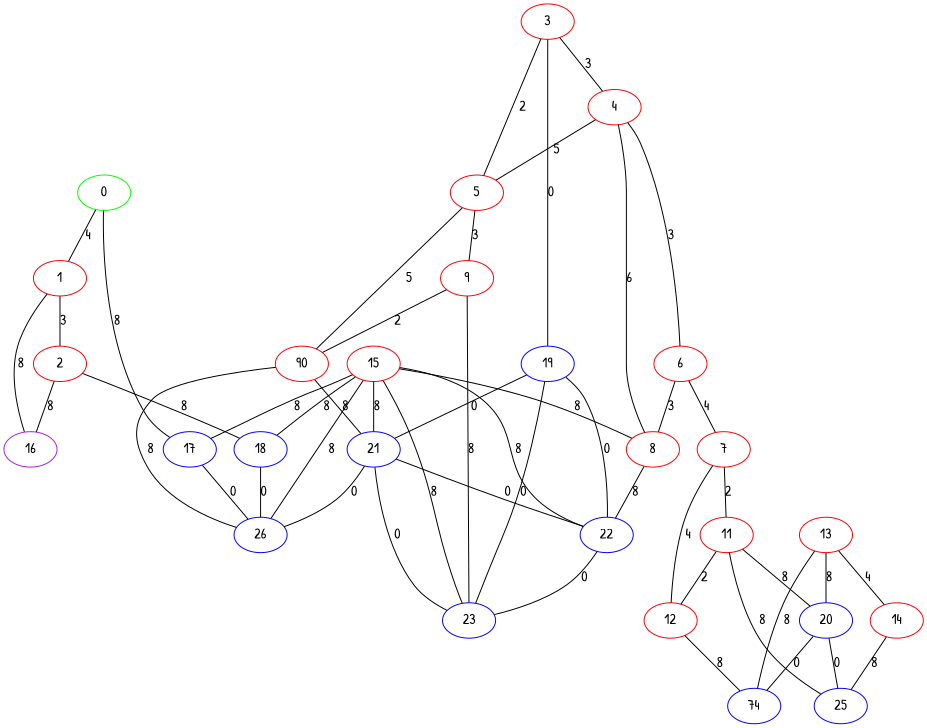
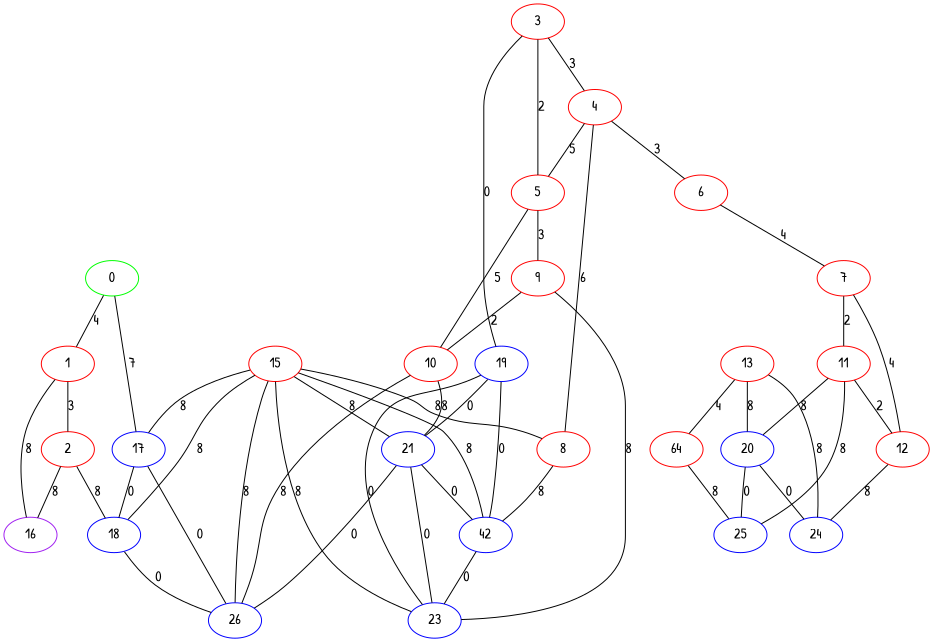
(118, 321) -> (132, 364)
(302, 364) -> (431, 364)
(667, 407) -> none
none -> (126, 492)
(607, 535) -> (486, 535)
(897, 620) -> (677, 449)
(754, 706) -> (816, 535)
